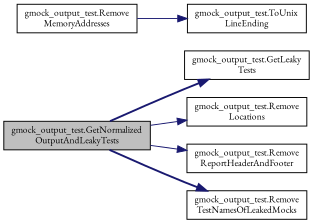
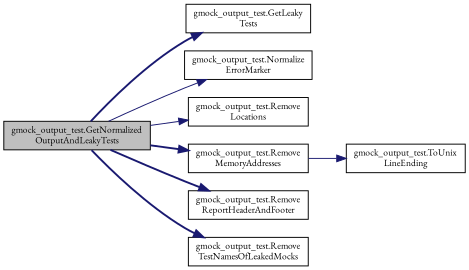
none -> (248, 65)
(164, 147) -> (155, 169)
none -> (165, 147)
